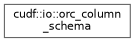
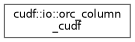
(67, 21) -> (67, 21)
